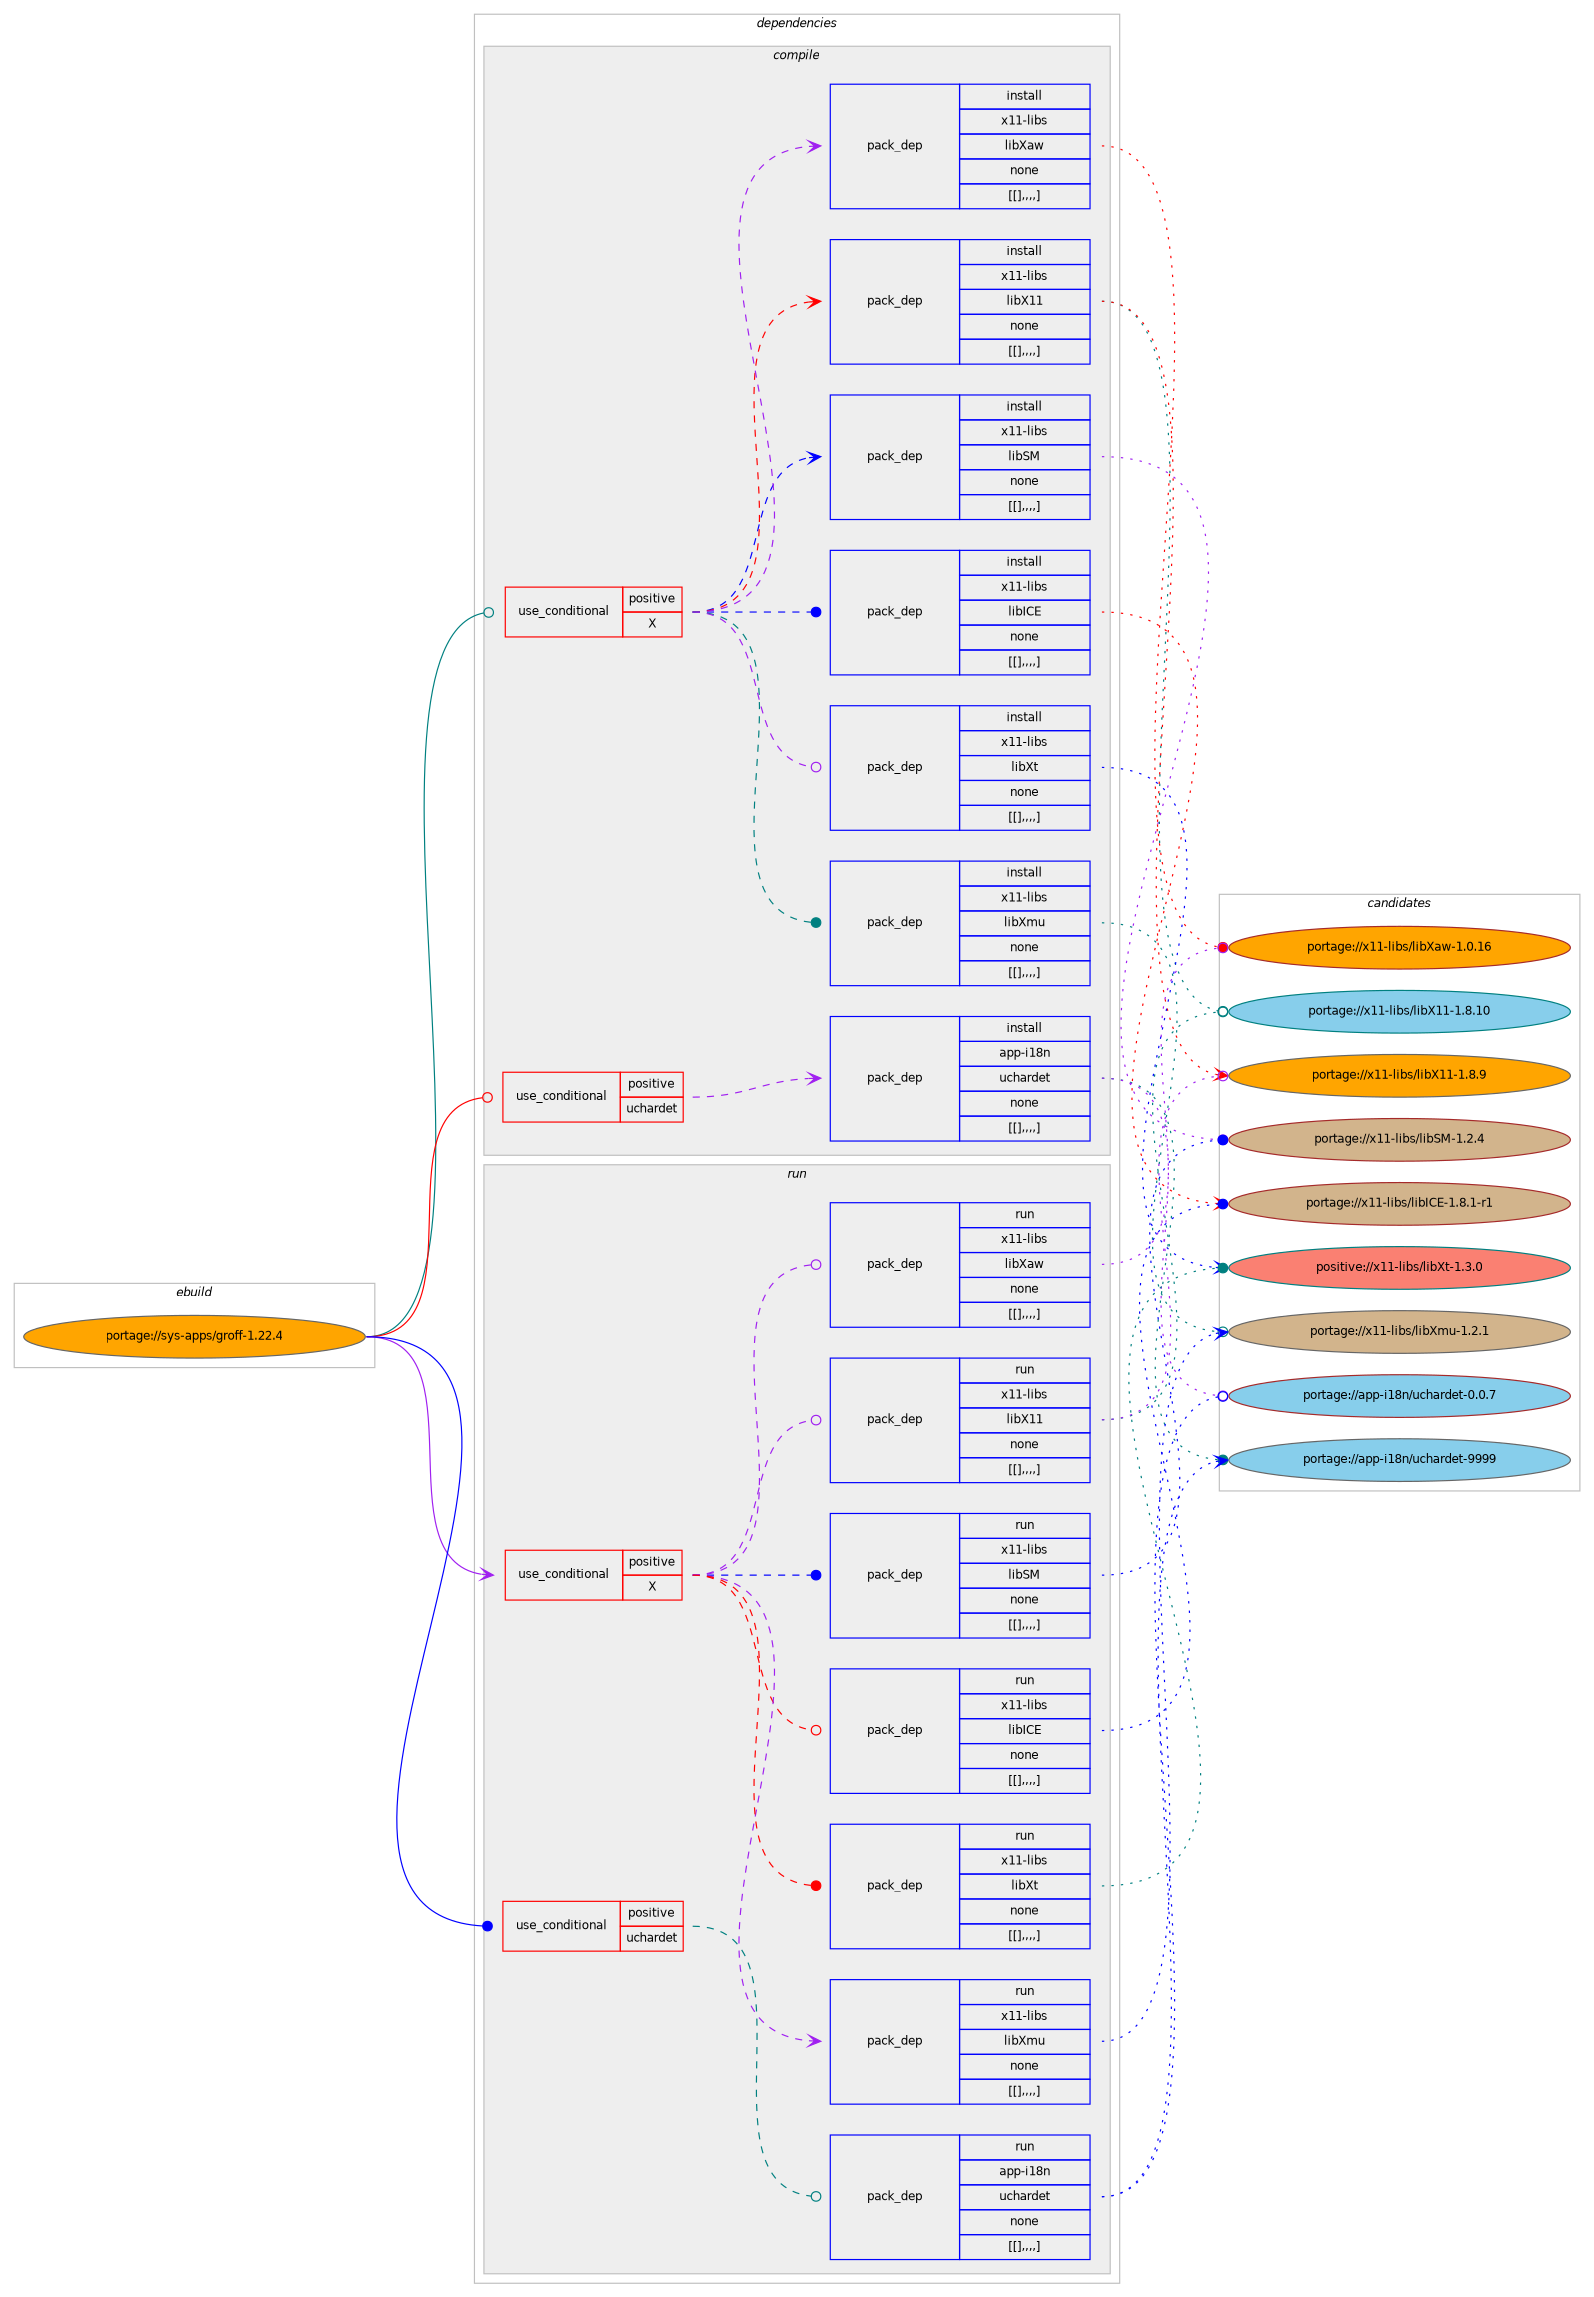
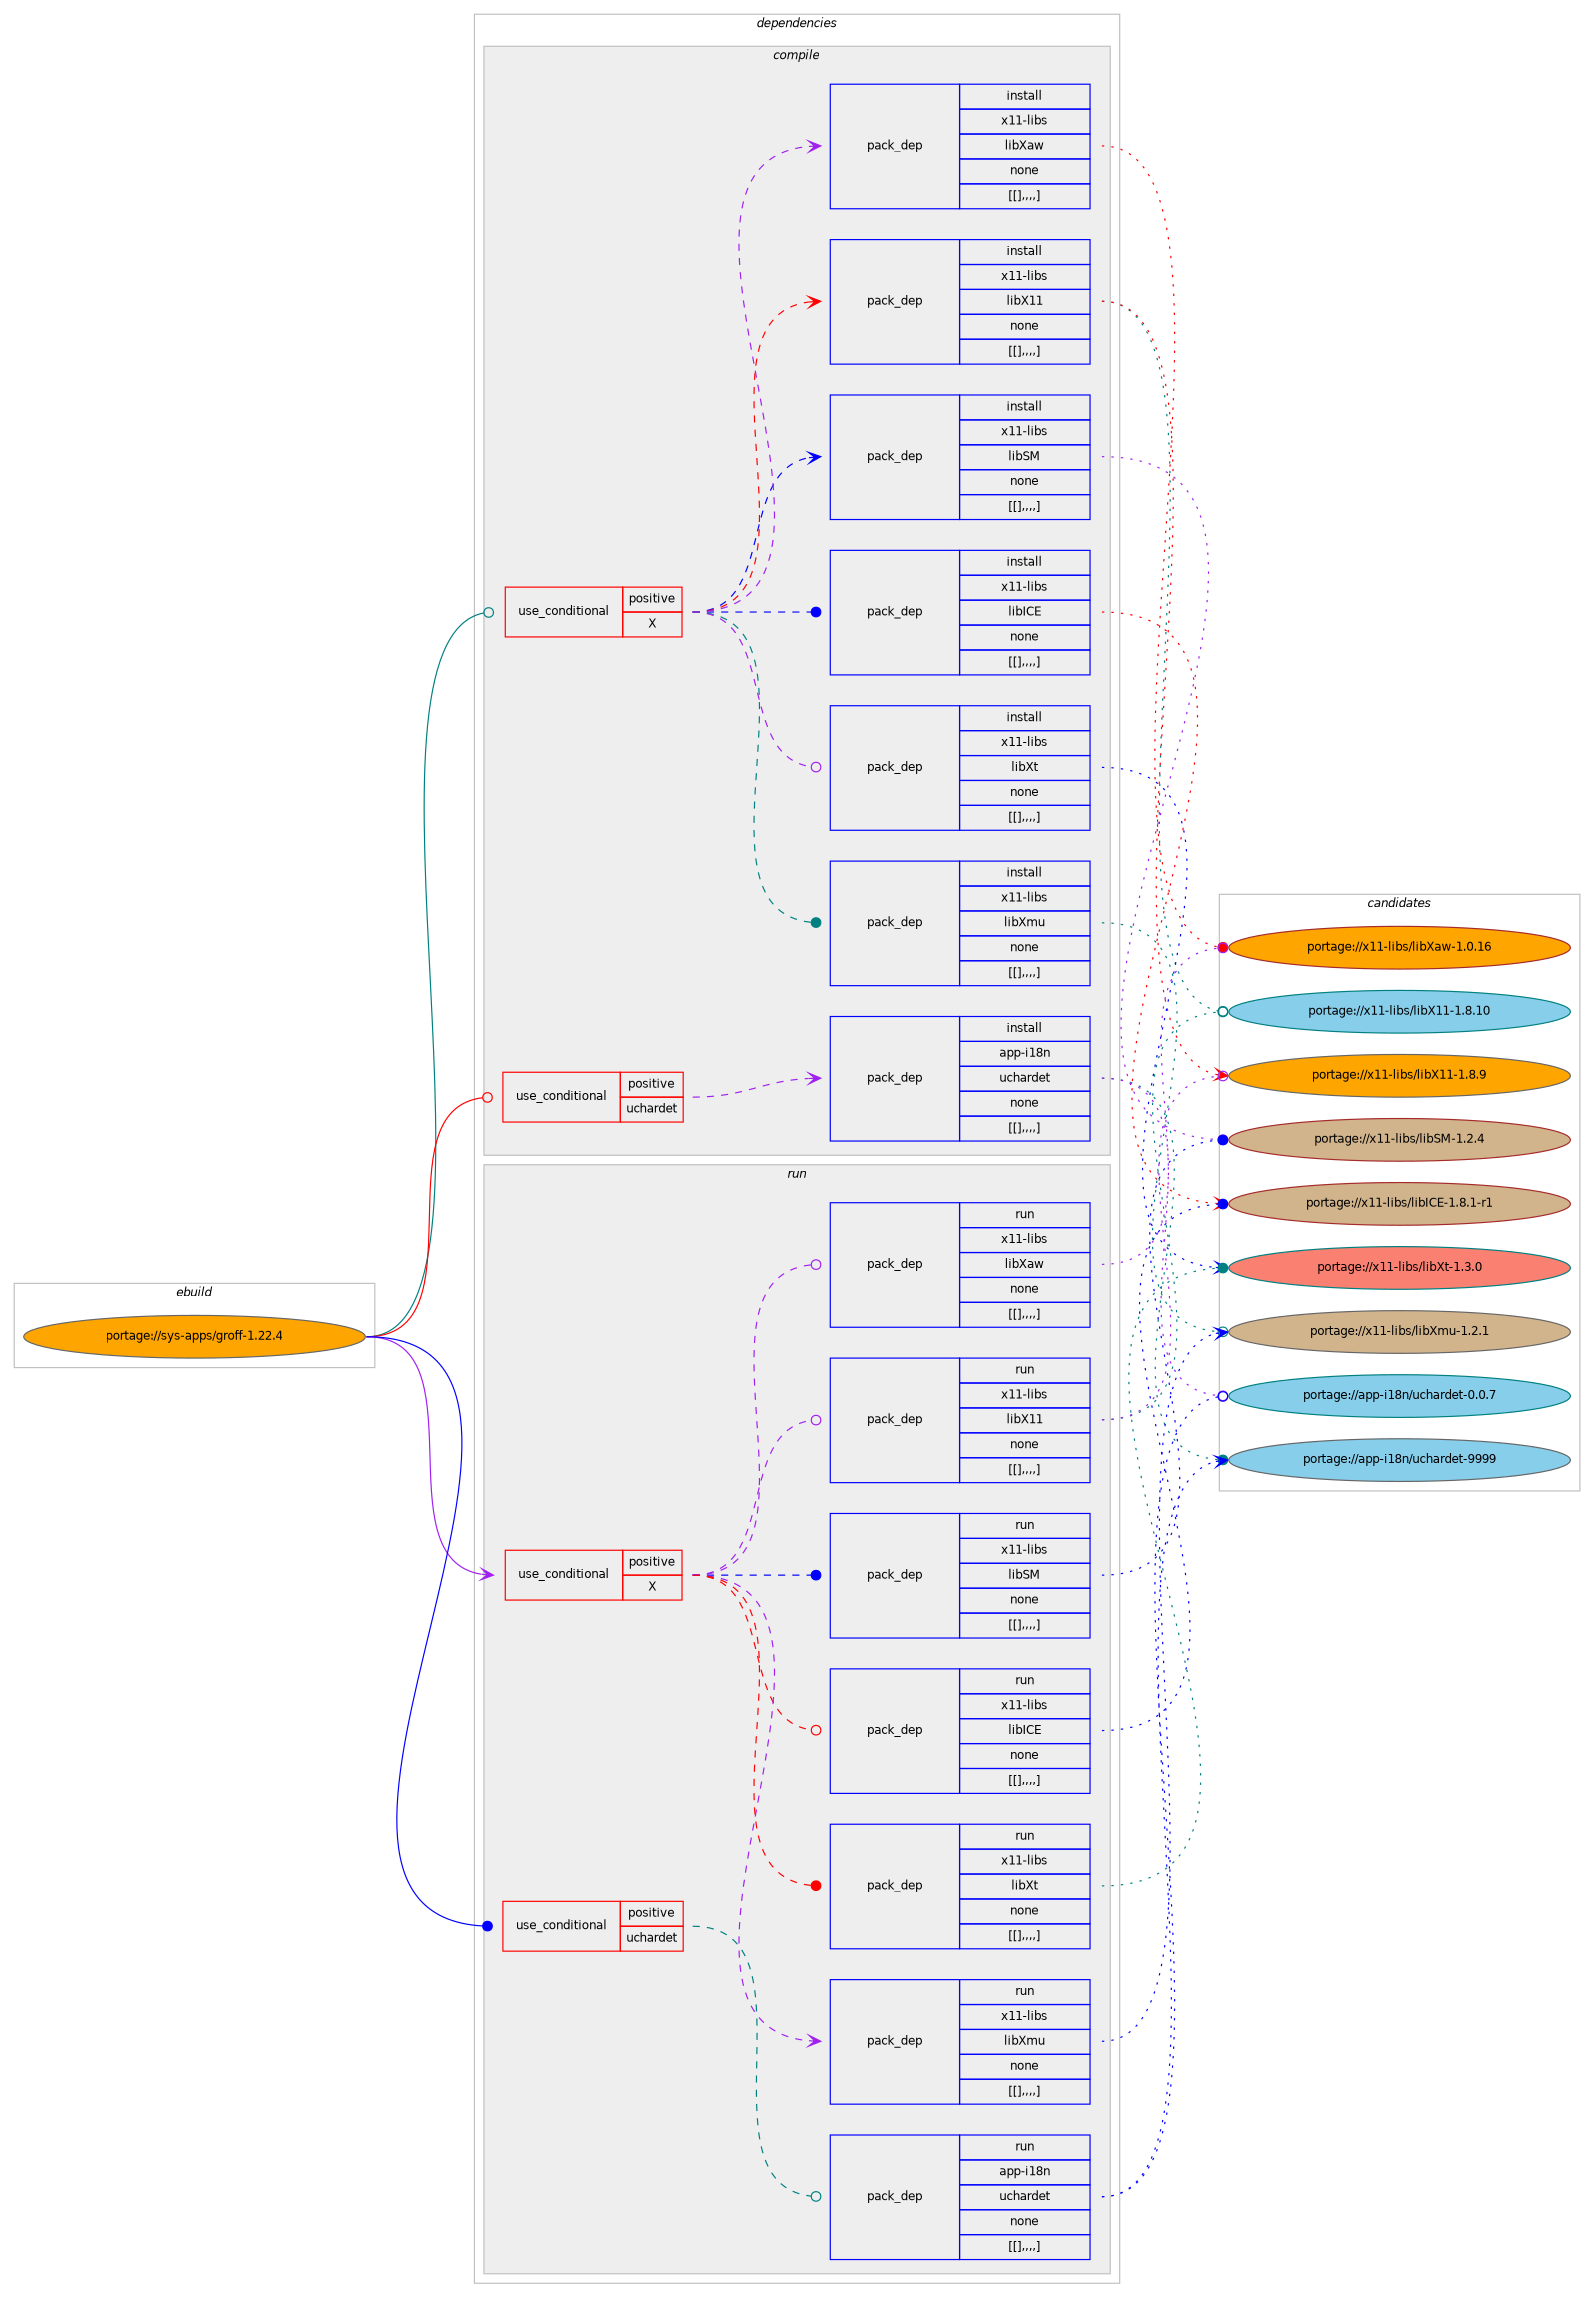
(1400, 1268) -> (1400, 1268)
(1400, 1396) -> (1400, 1396)
